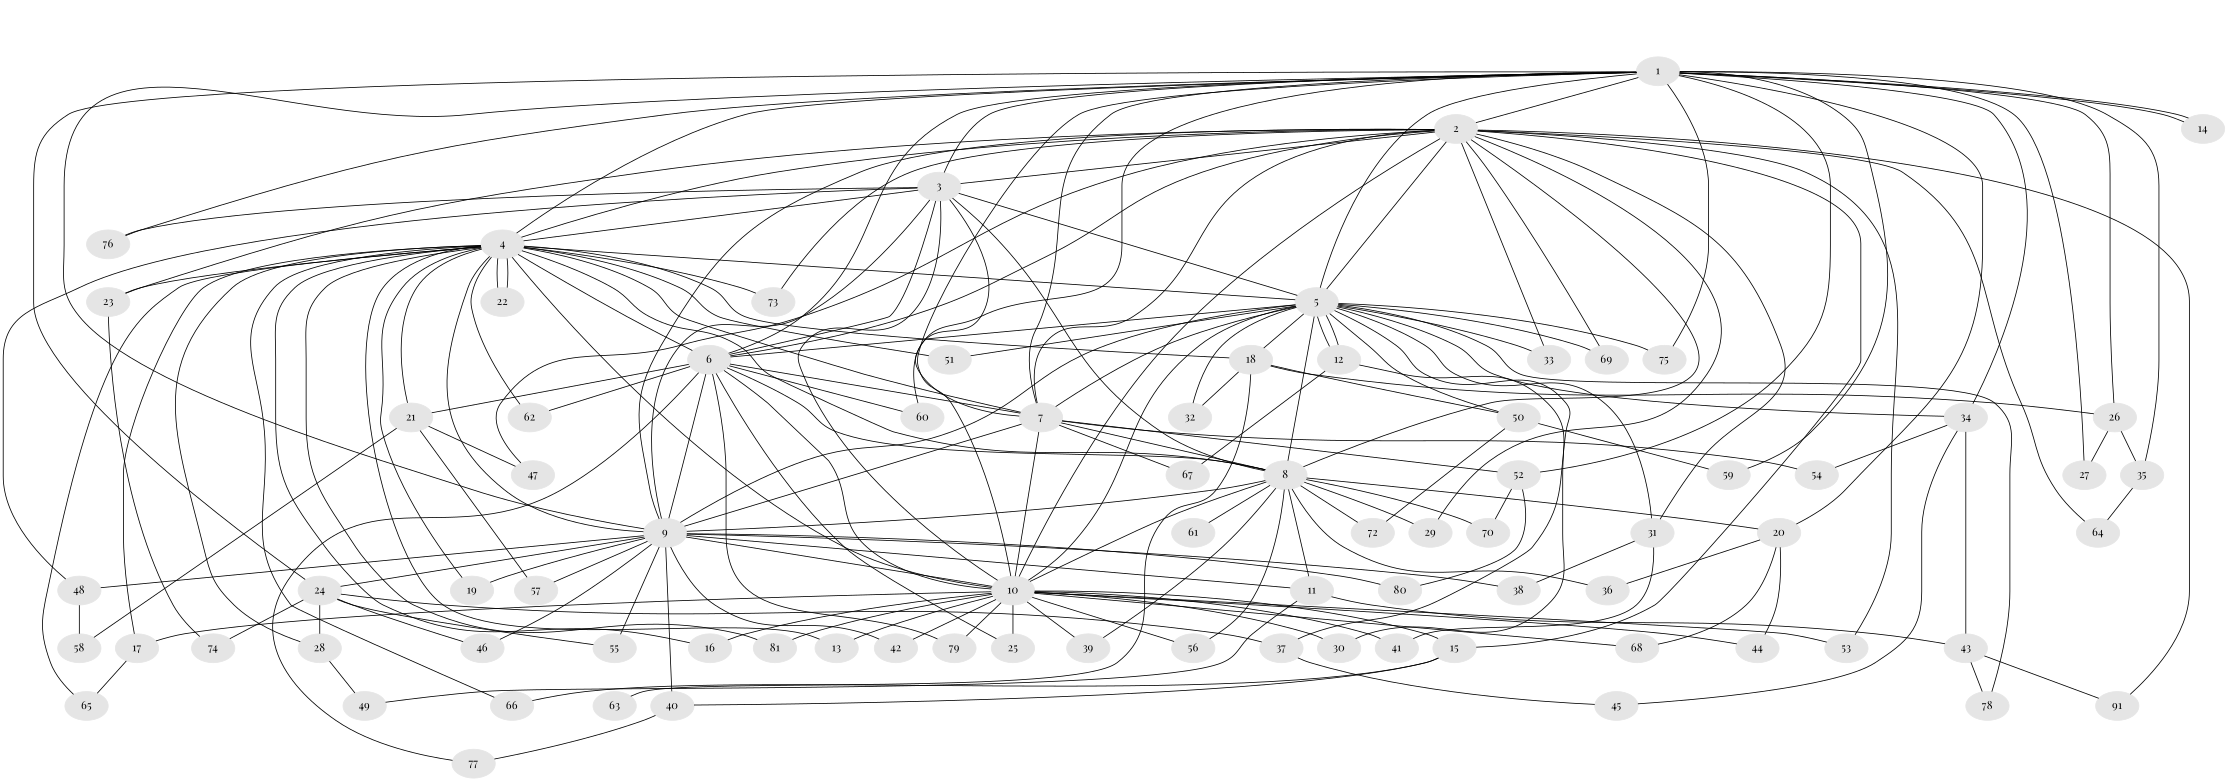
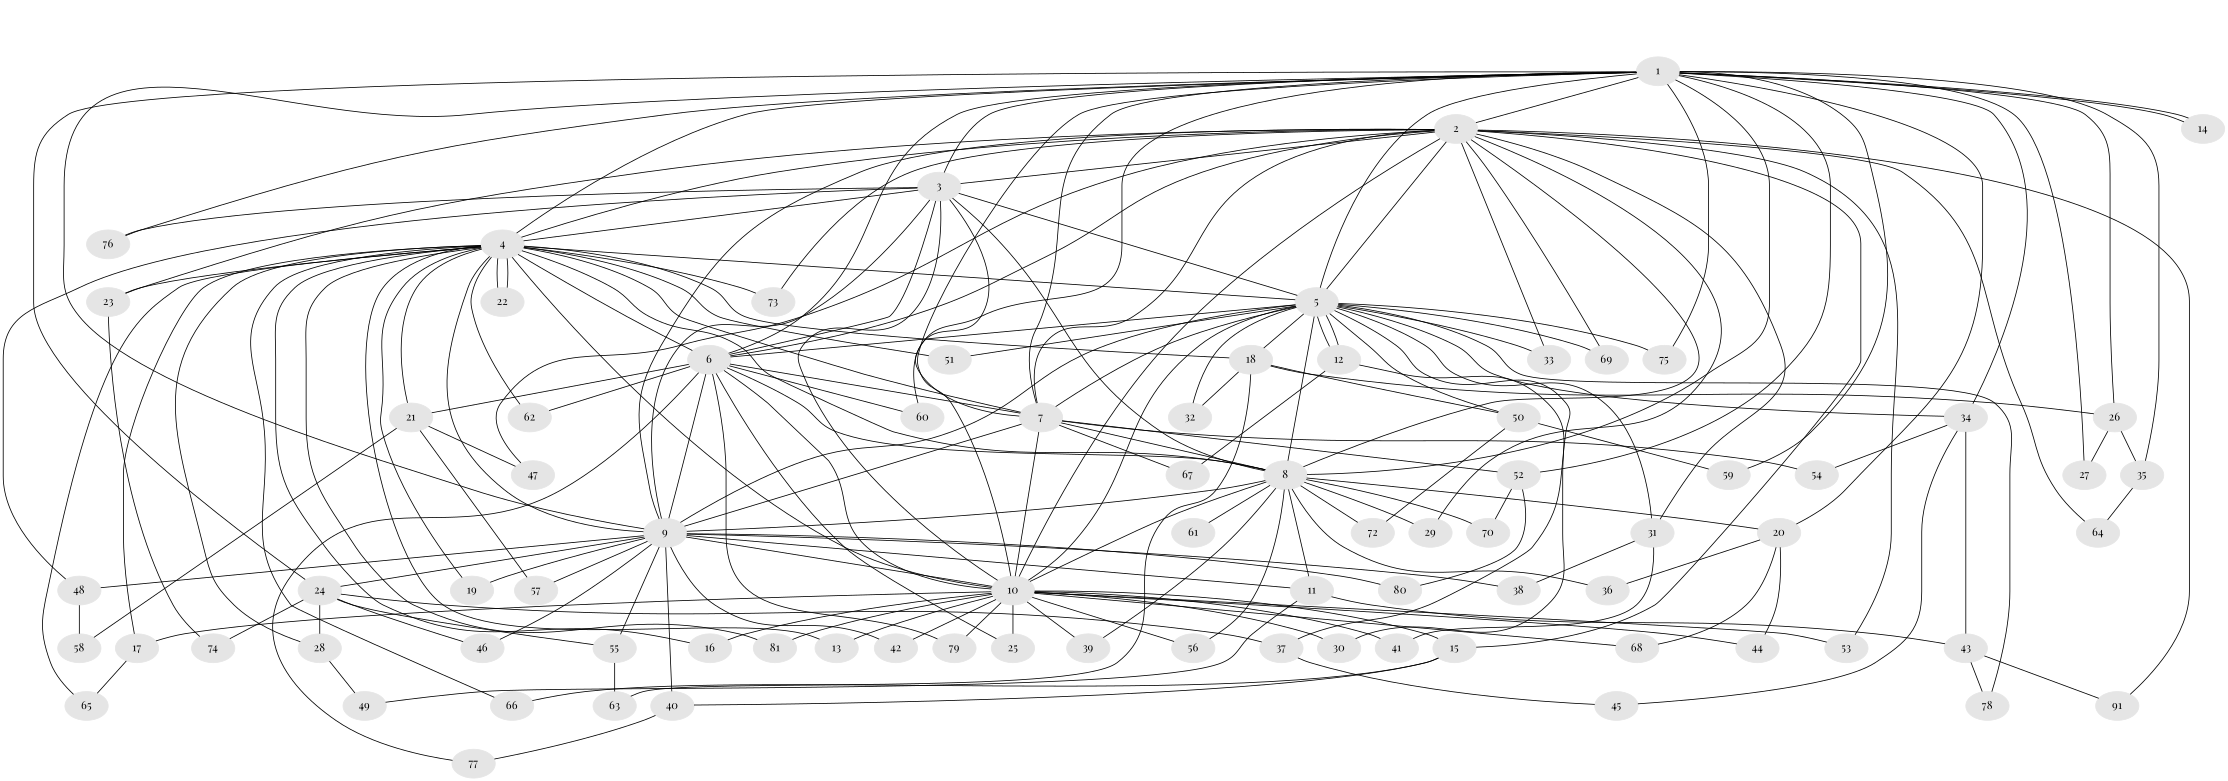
none -> (1718, 367)
none -> (615, 677)
